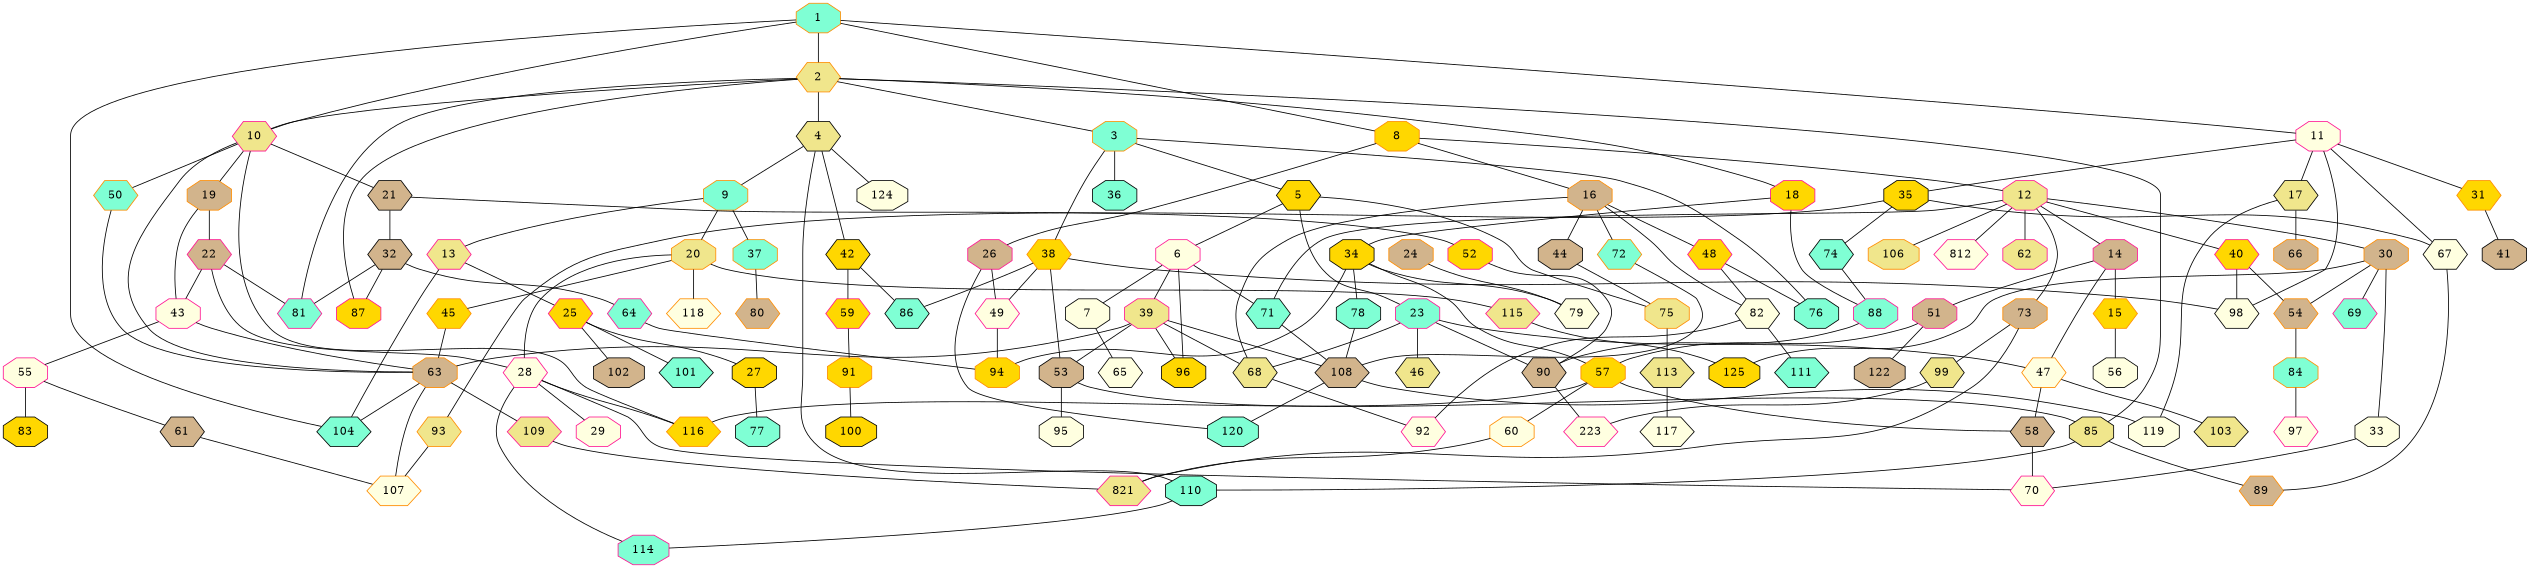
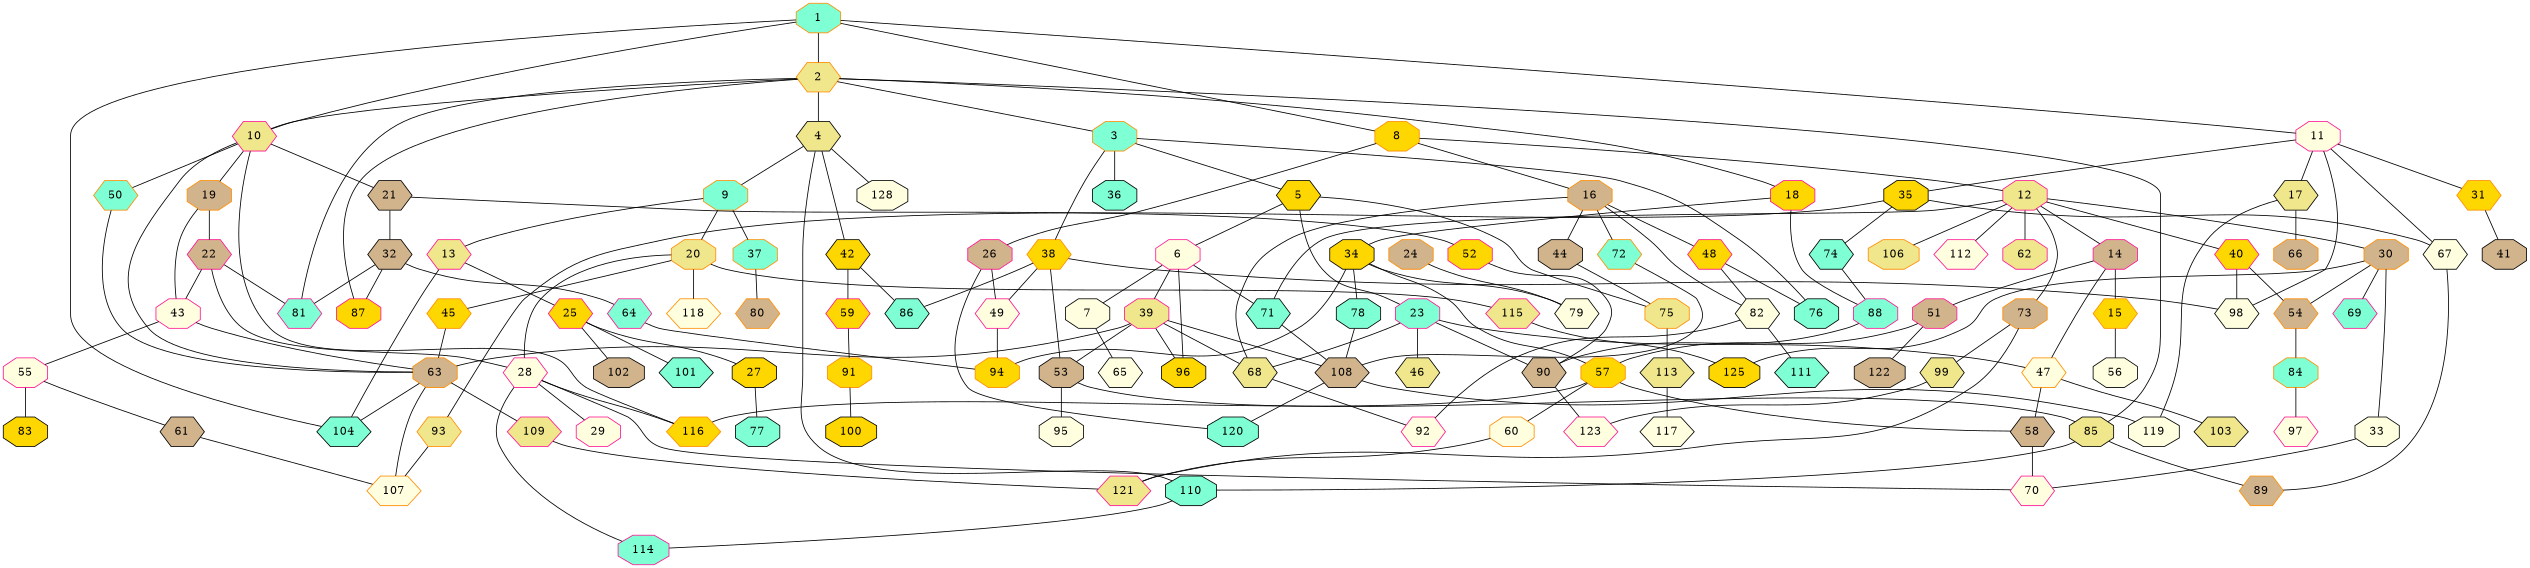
(882, 195) -> (882, 195)
(1961, 254) -> (1961, 254)
(1591, 432) -> (1591, 432)
(1124, 491) -> (1124, 491)
